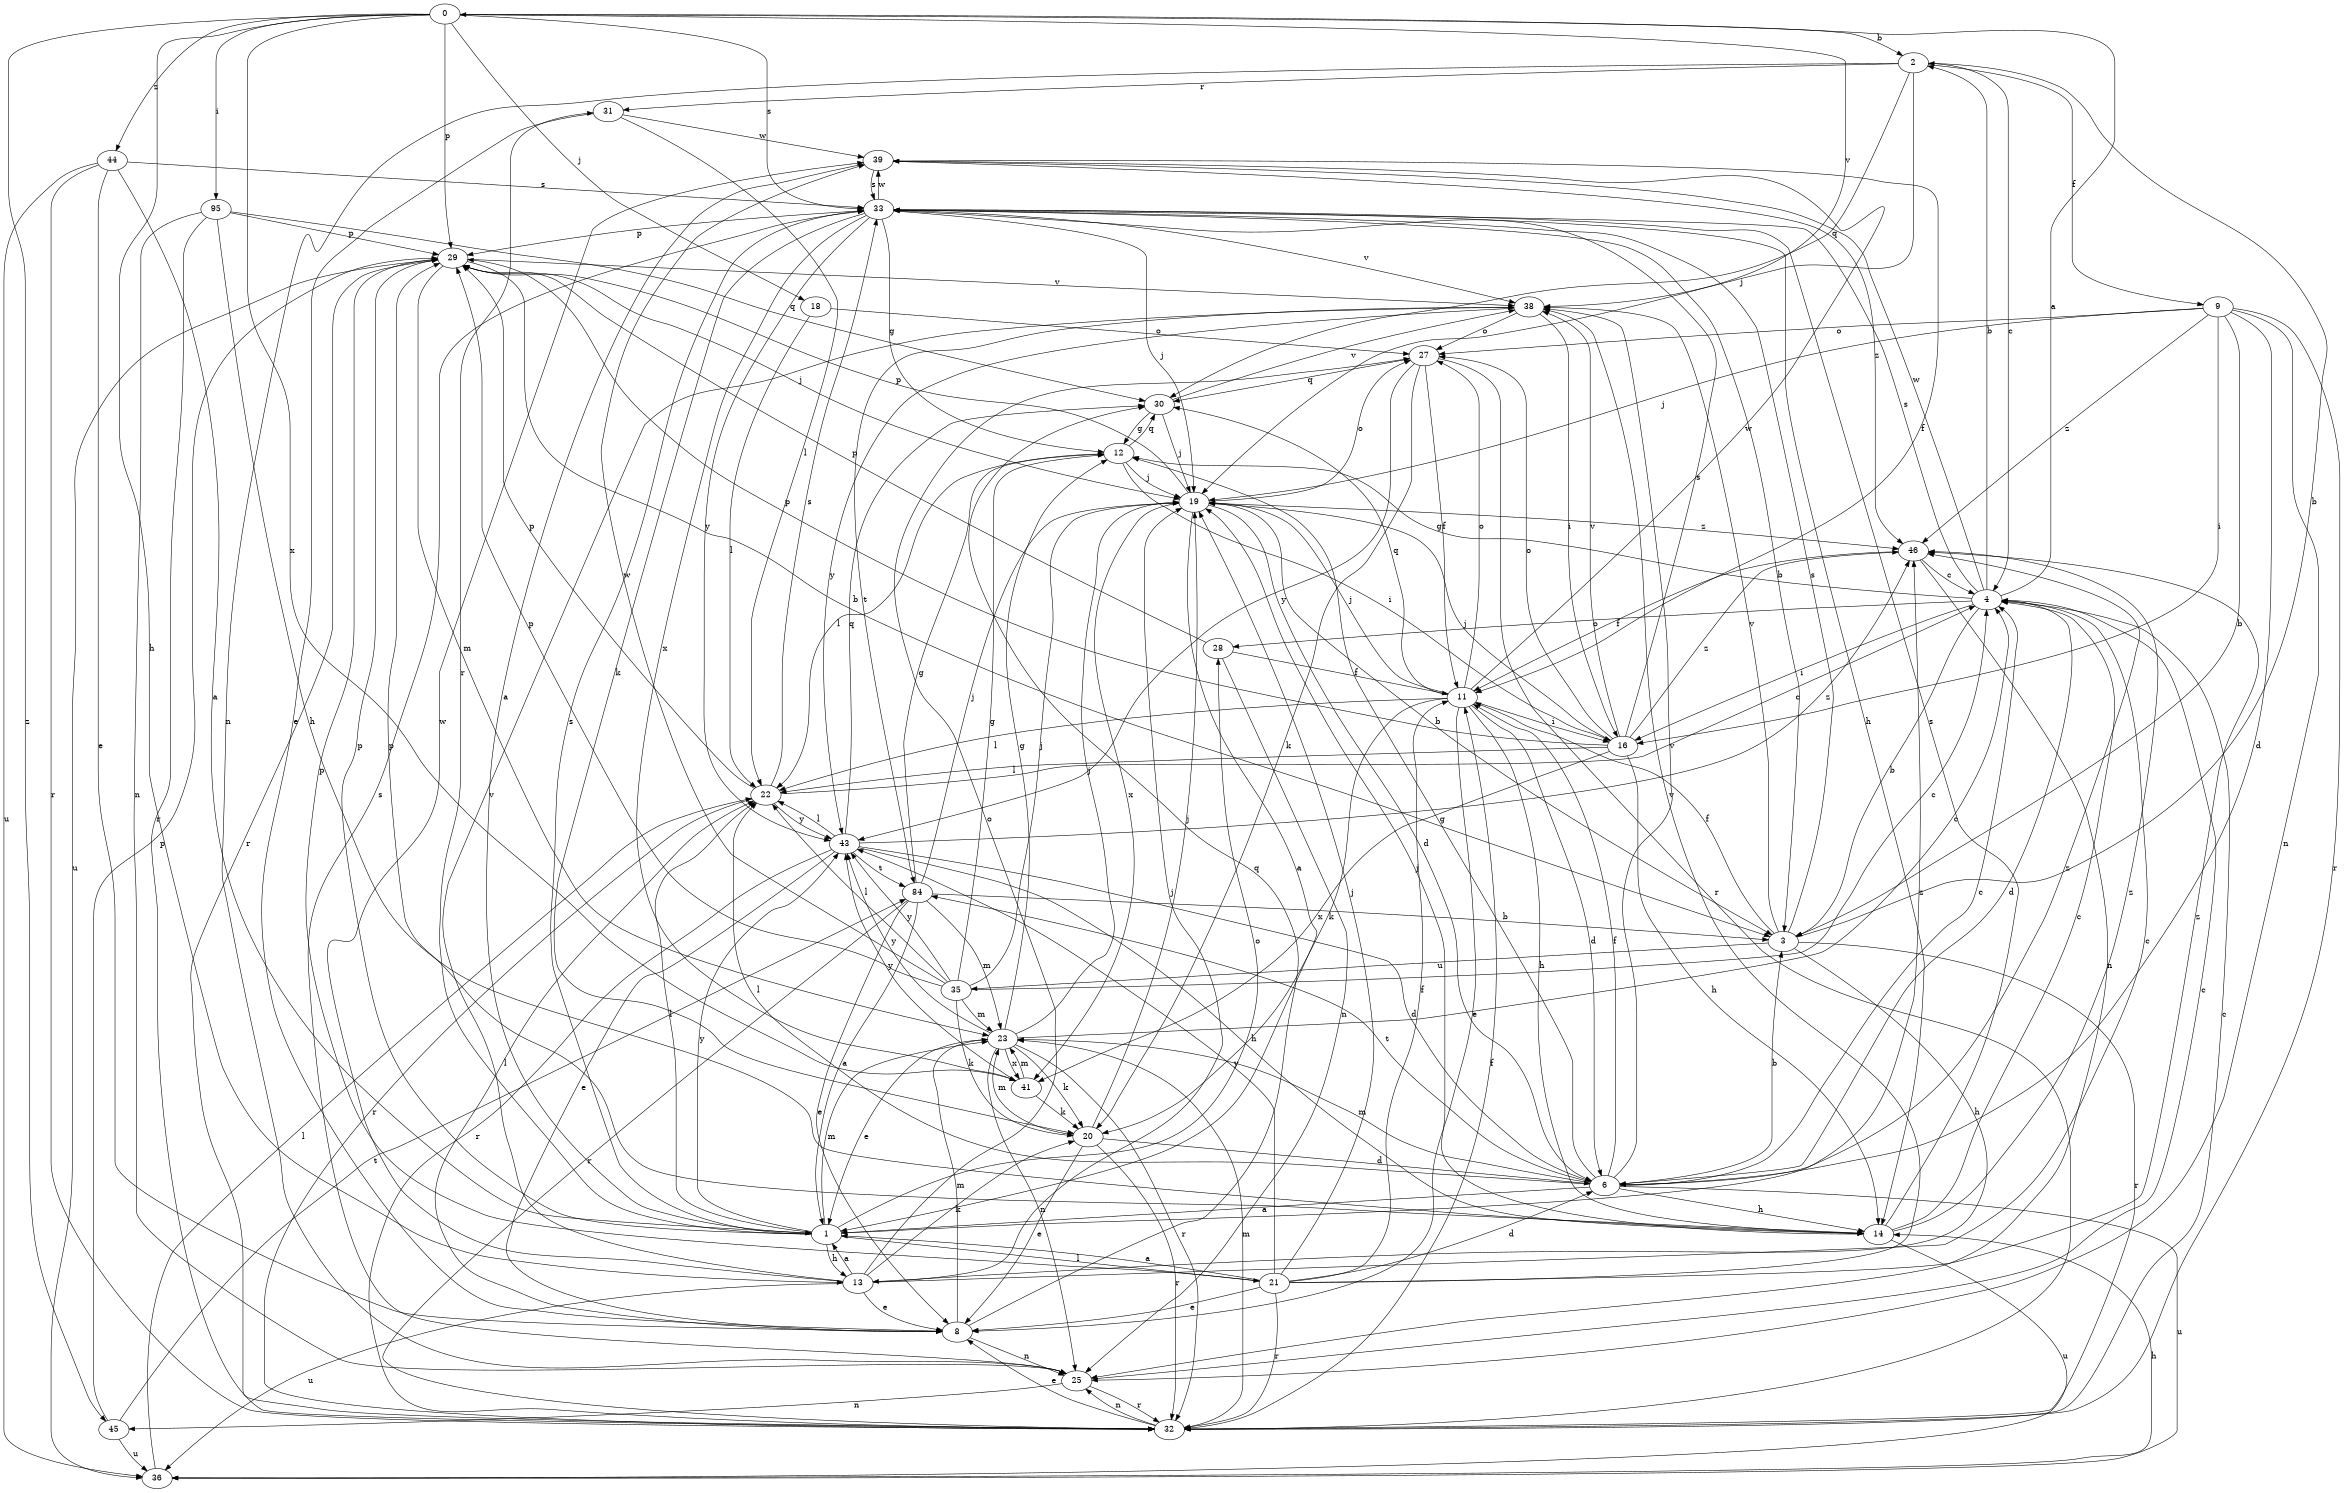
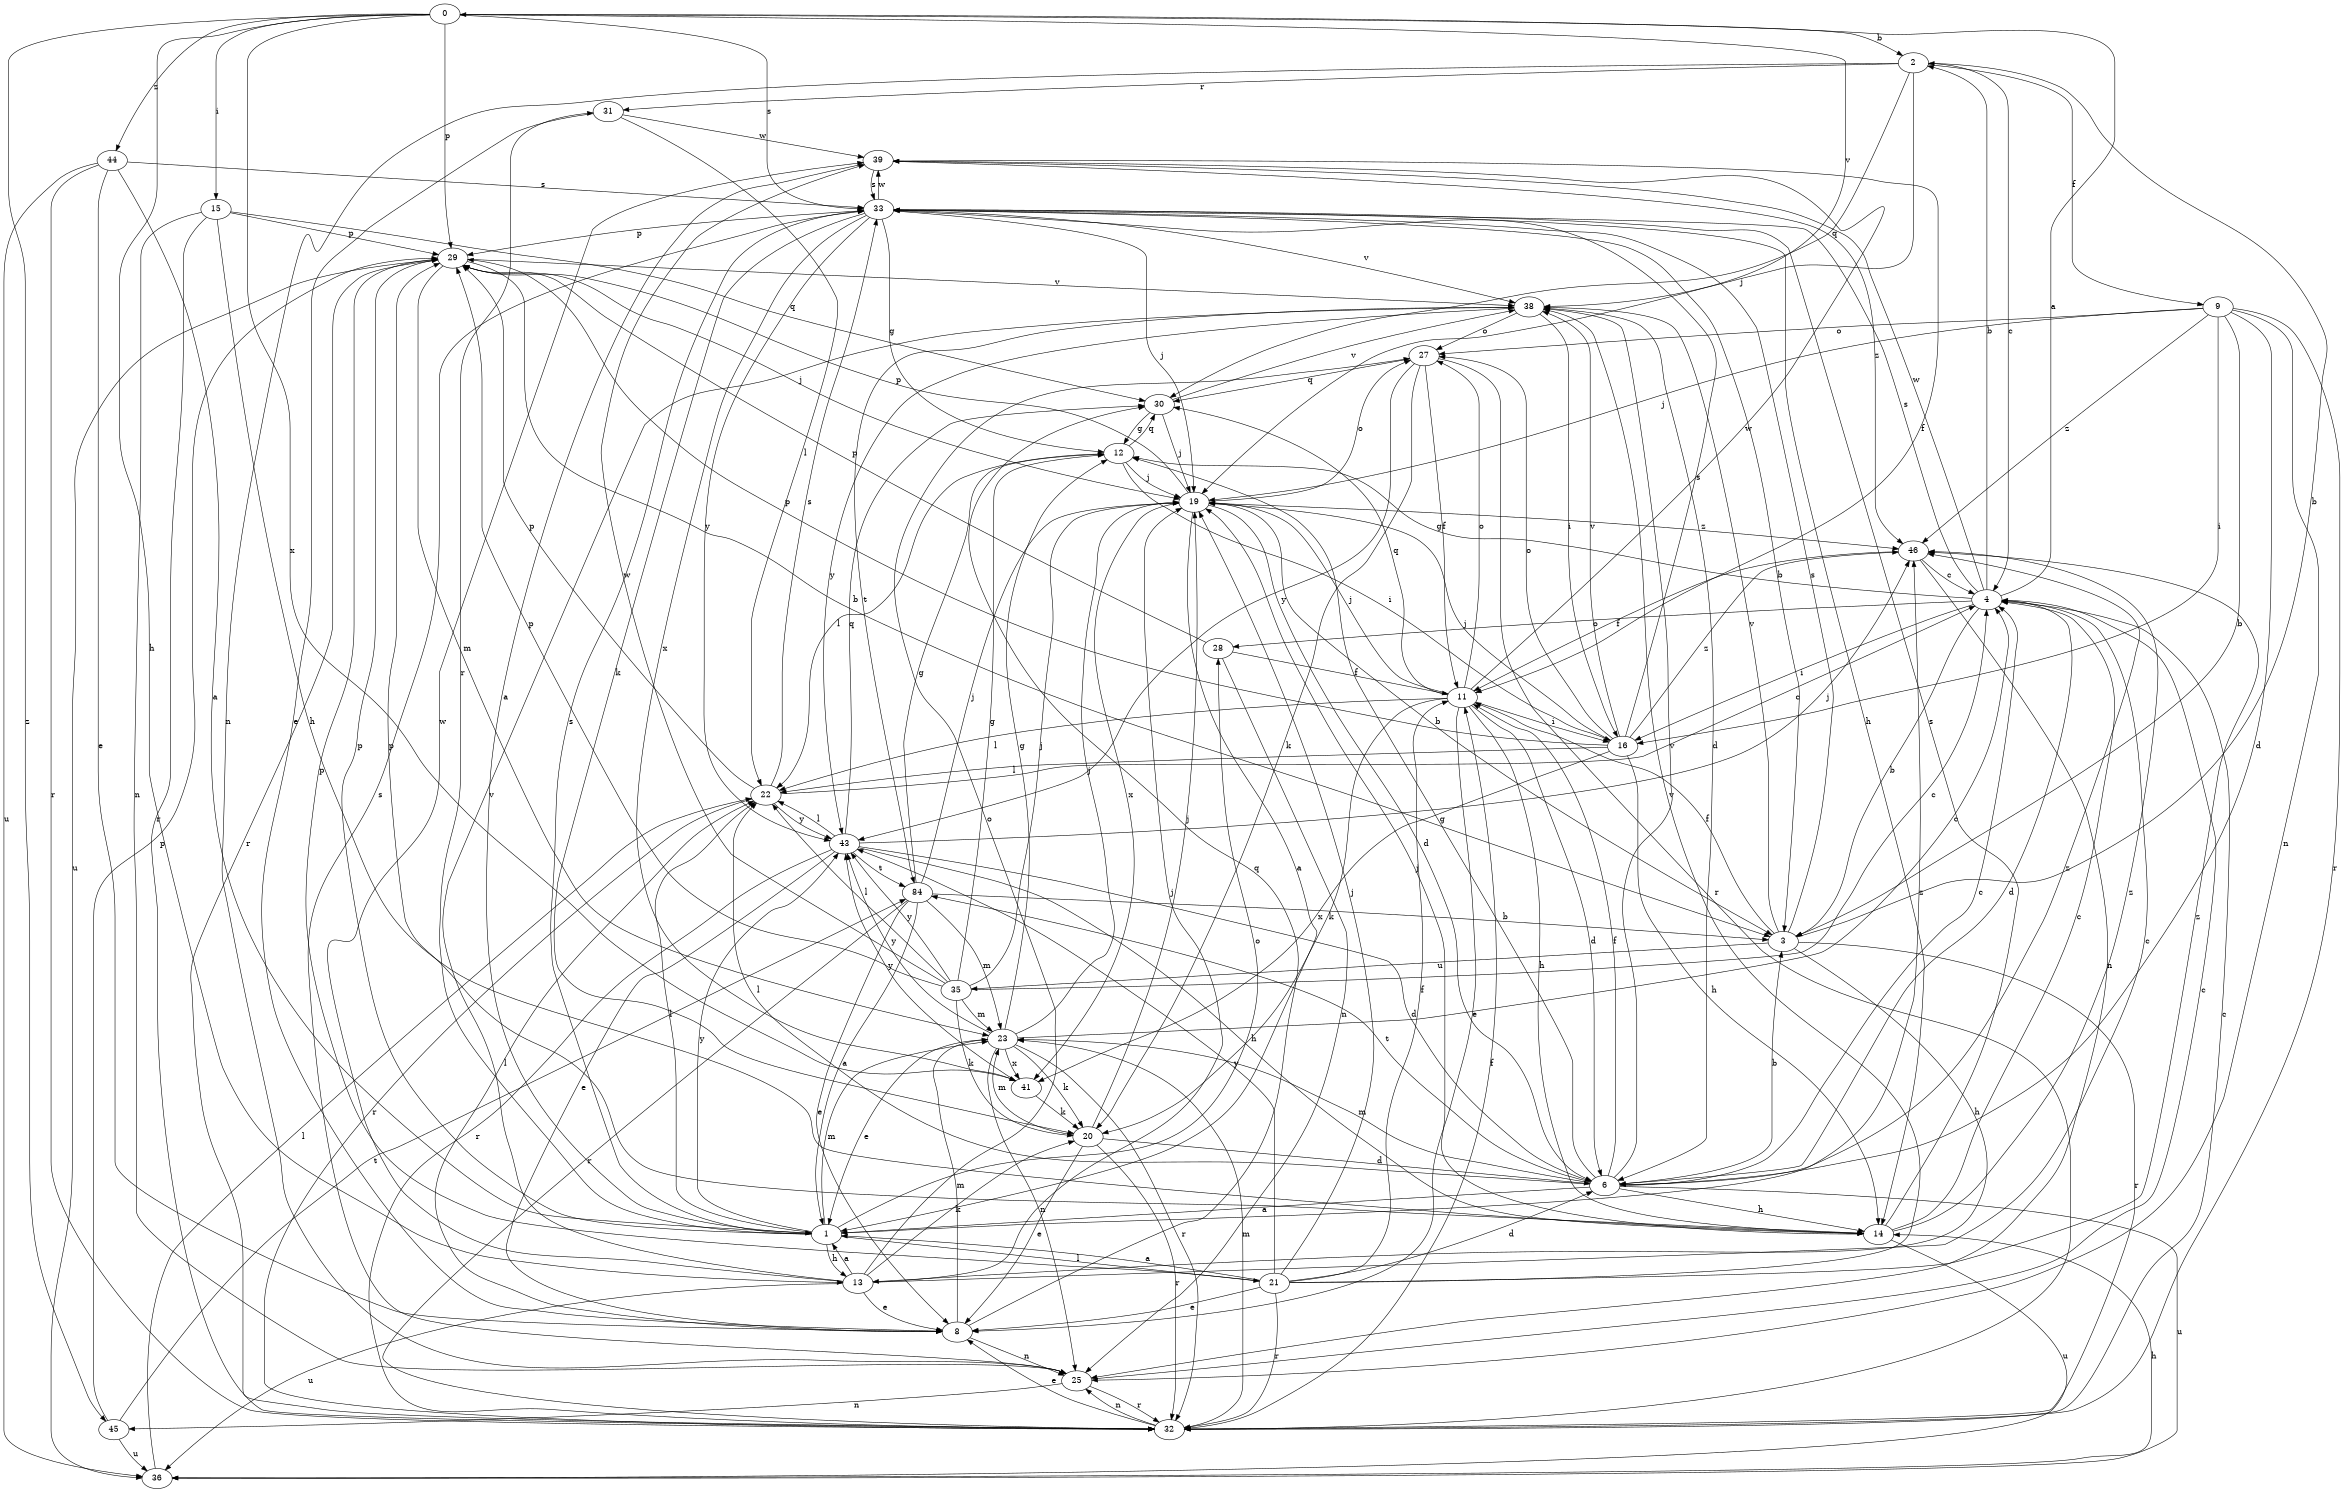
(216, 209) -> (216, 209)
(816, 307) -> none
(1828, 697) -> (1828, 697)
none -> (1713, 698)
(1020, 1065) -> none
